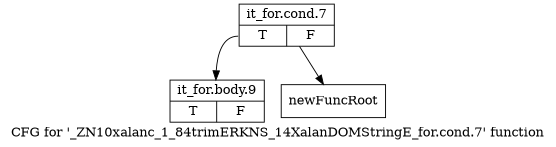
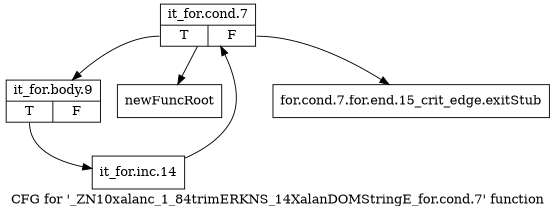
none -> (411, 101)
none -> (138, 173)
